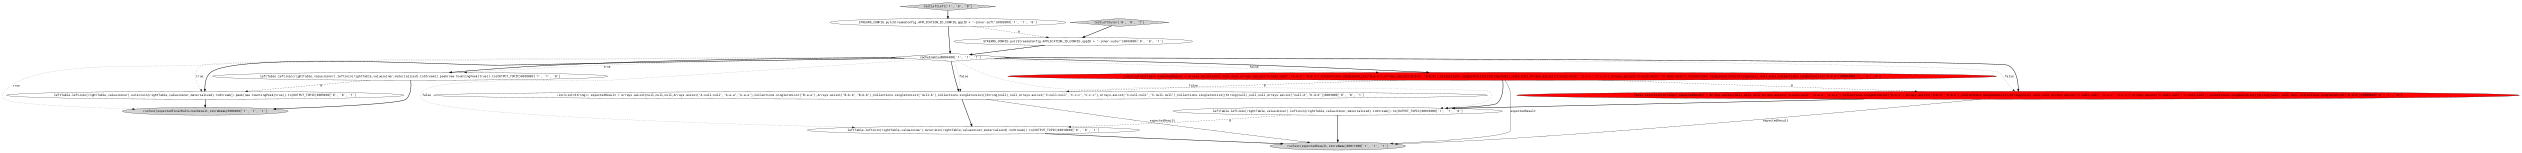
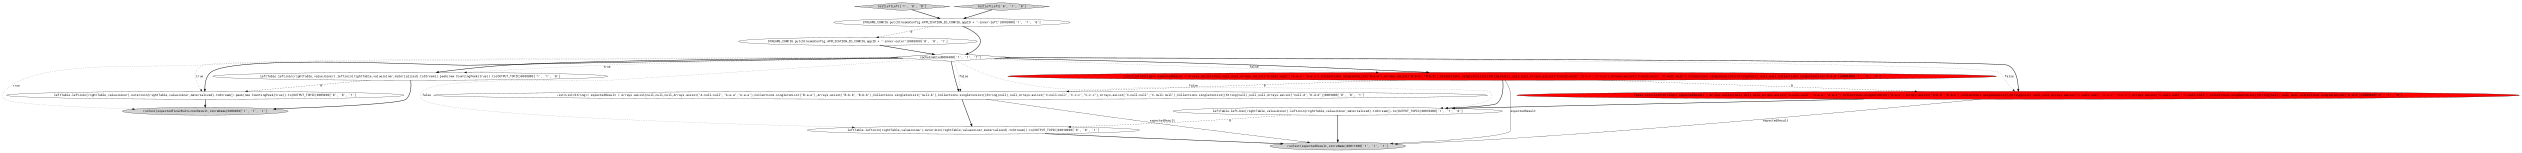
none -> (1002, 7)
(1120, 22) -> none
